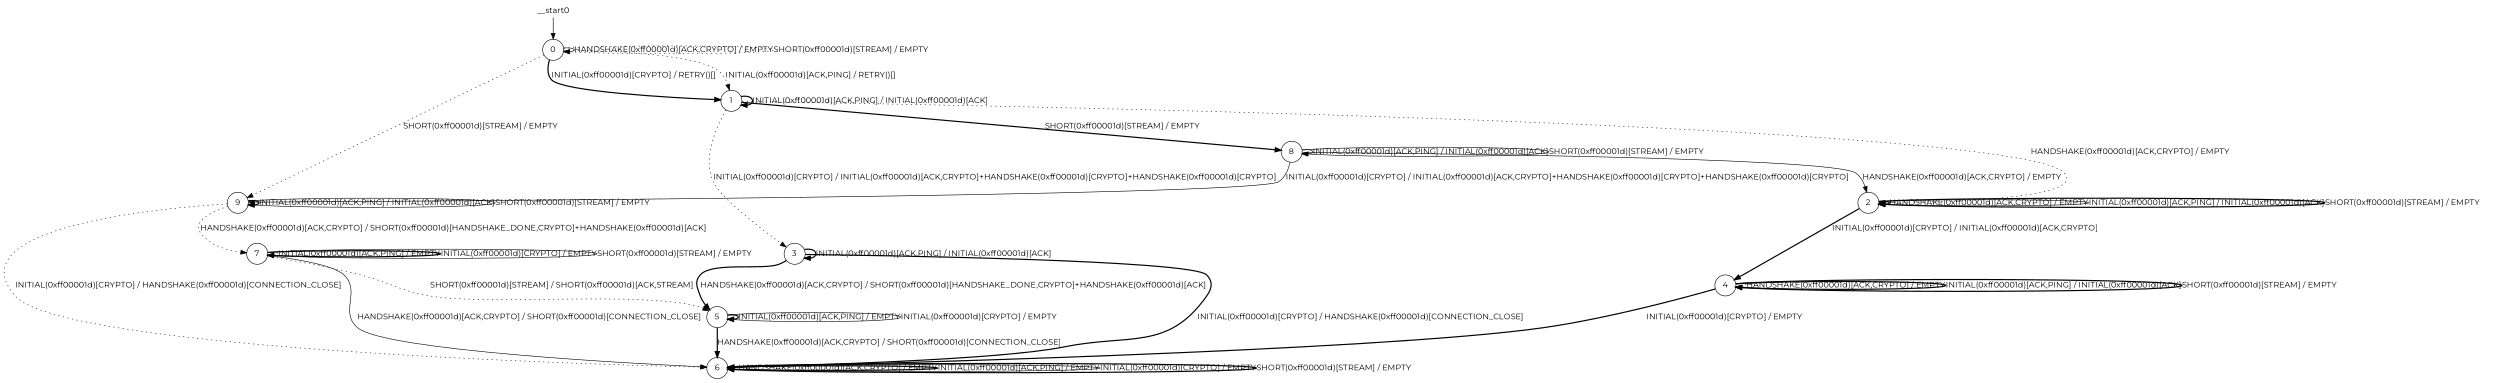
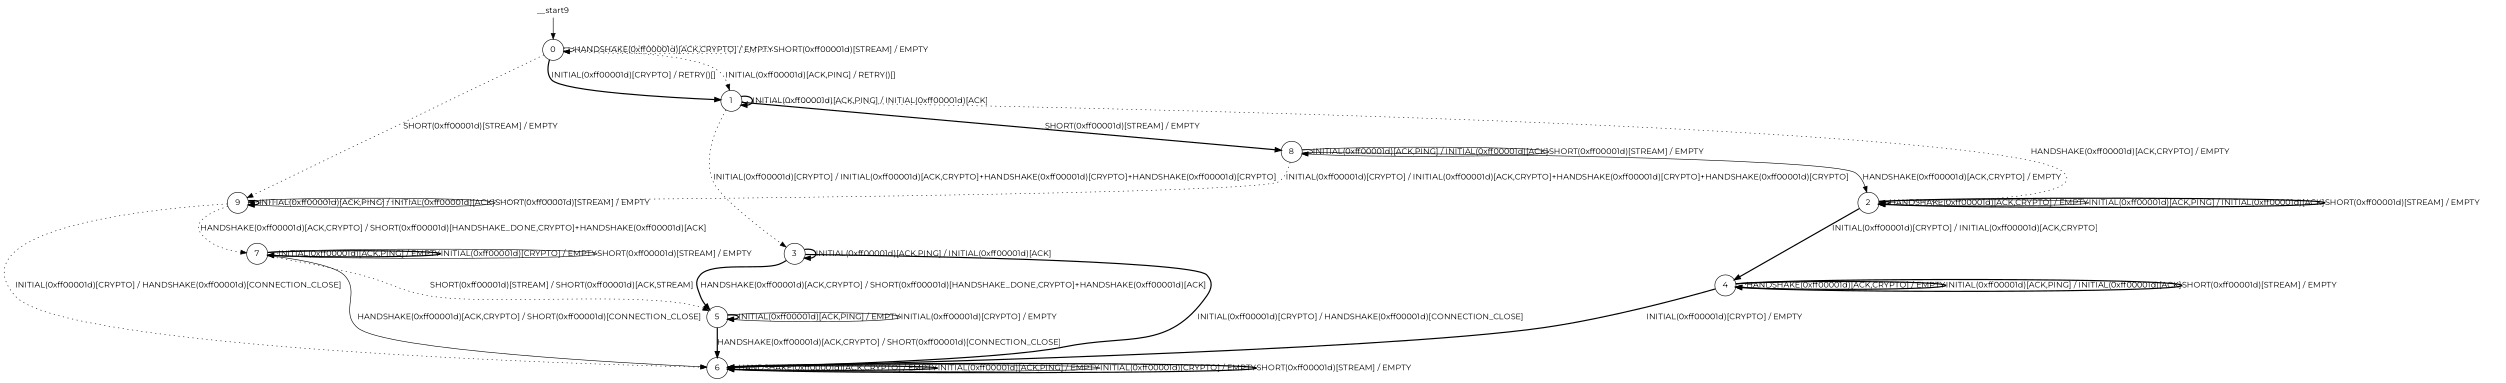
(553, 11) -> (553, 11)
(778, 198) -> (778, 198)
